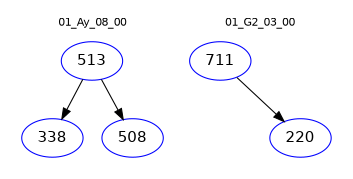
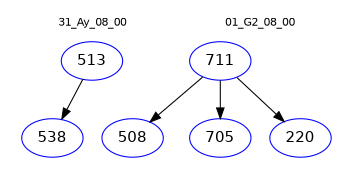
(93, 23) -> (93, 23)
(260, 23) -> (260, 23)
(110, 95) -> (188, 89)
(52, 138) -> (52, 138)
none -> (220, 138)
